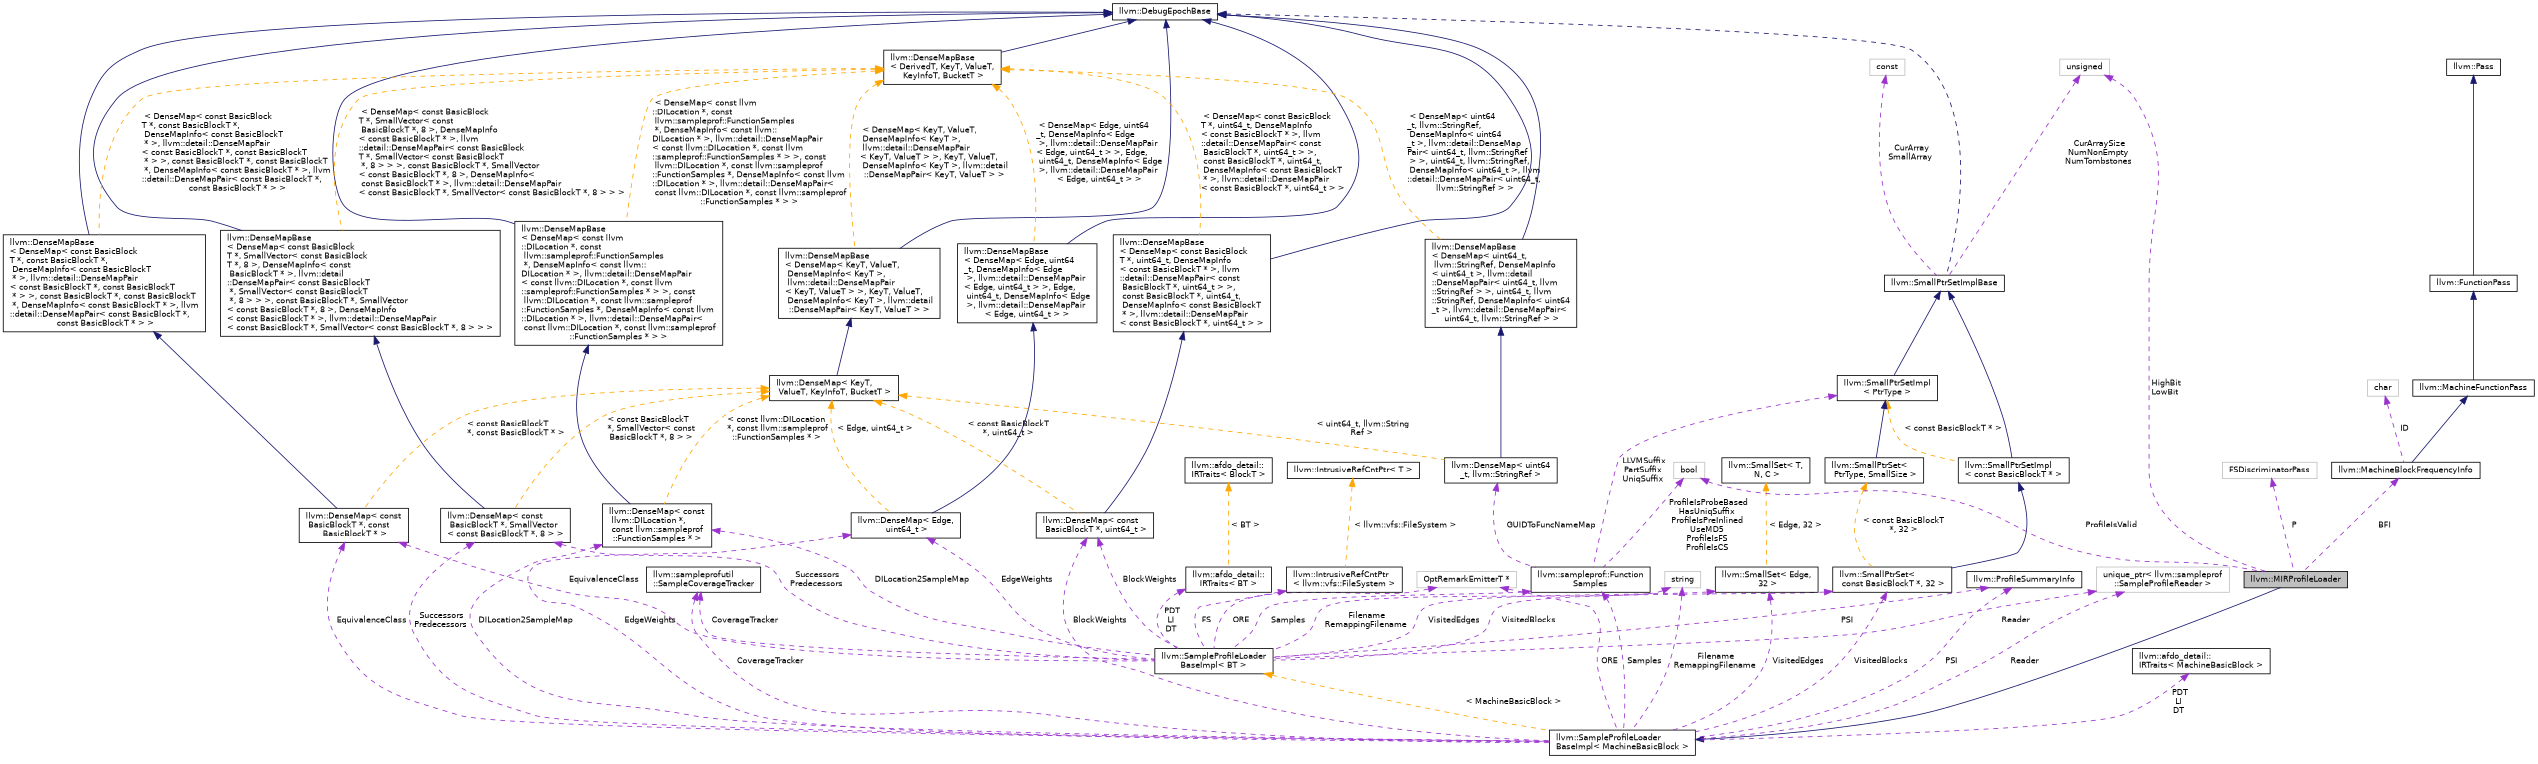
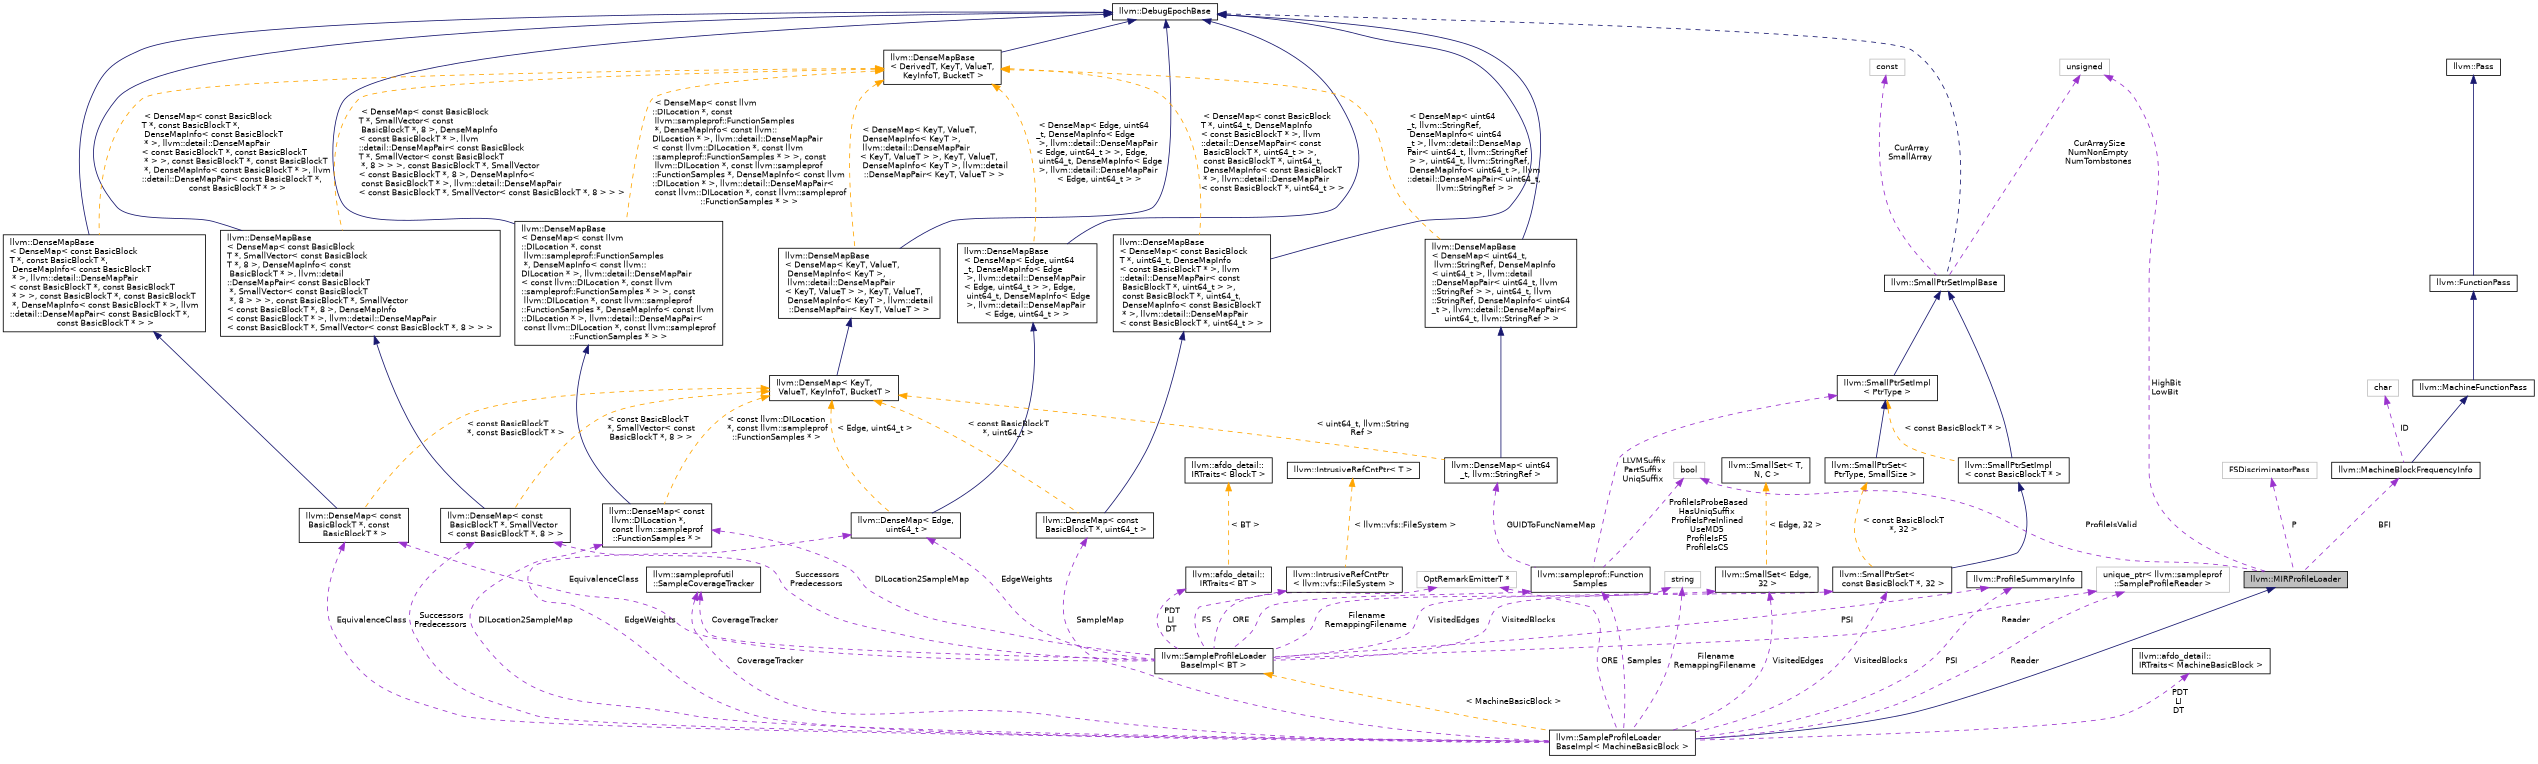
(1129, 606) -> none
(1099, 620) -> (1099, 620)
(1999, 691) -> (1988, 690)
